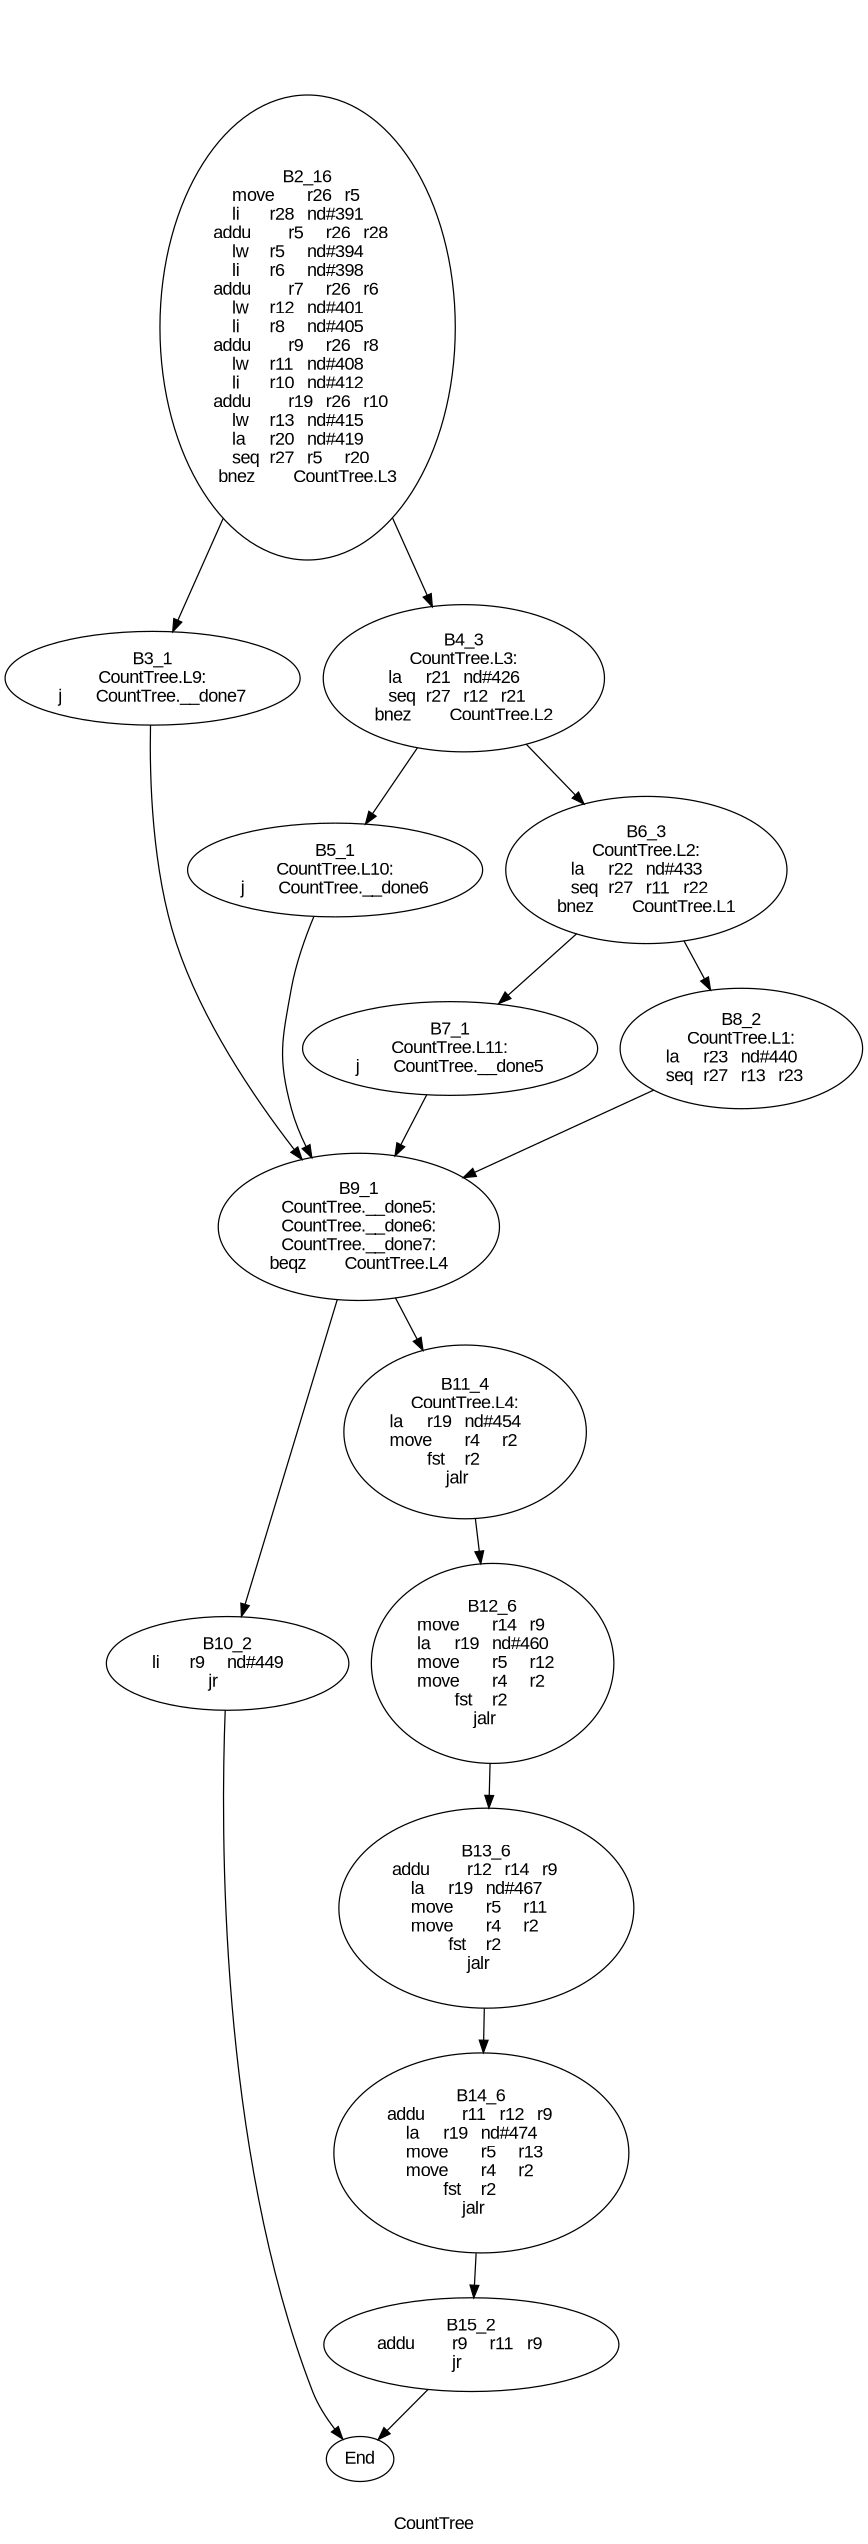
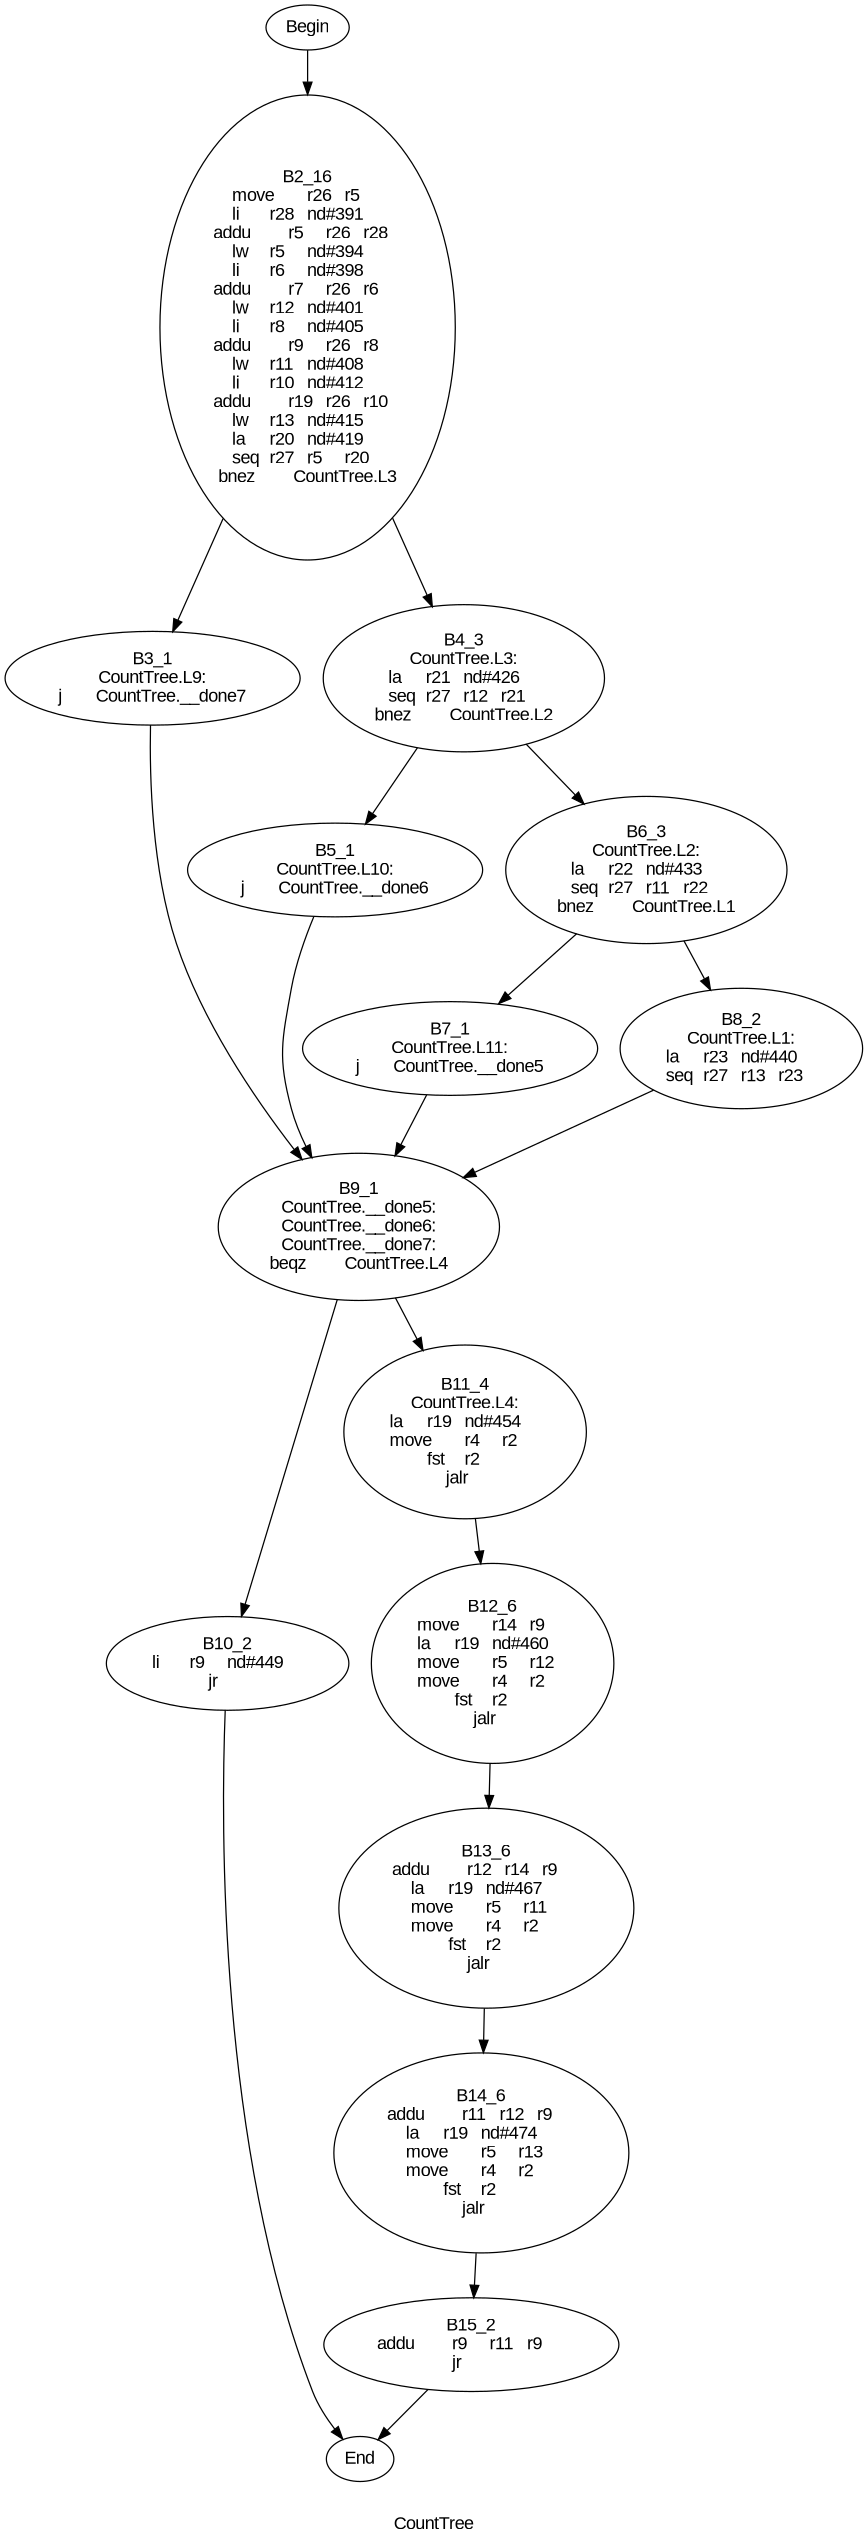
none -> (308, 28)
